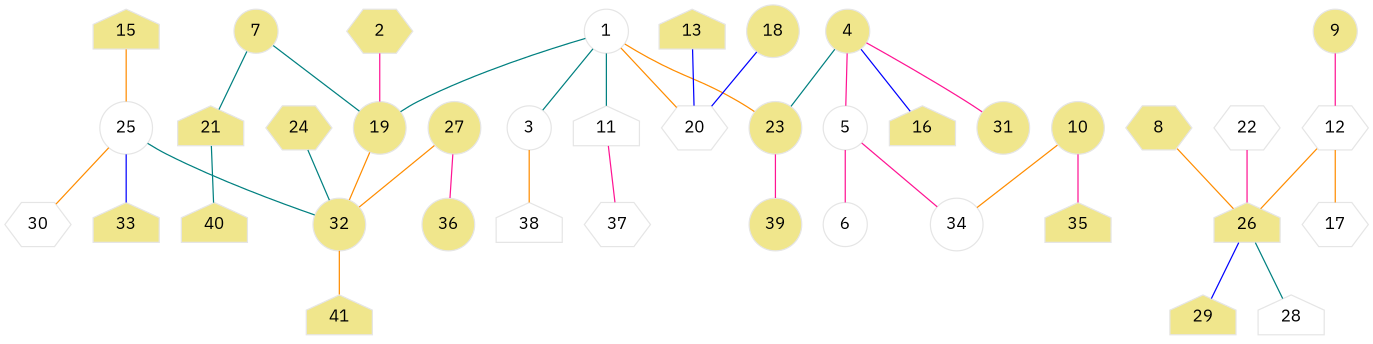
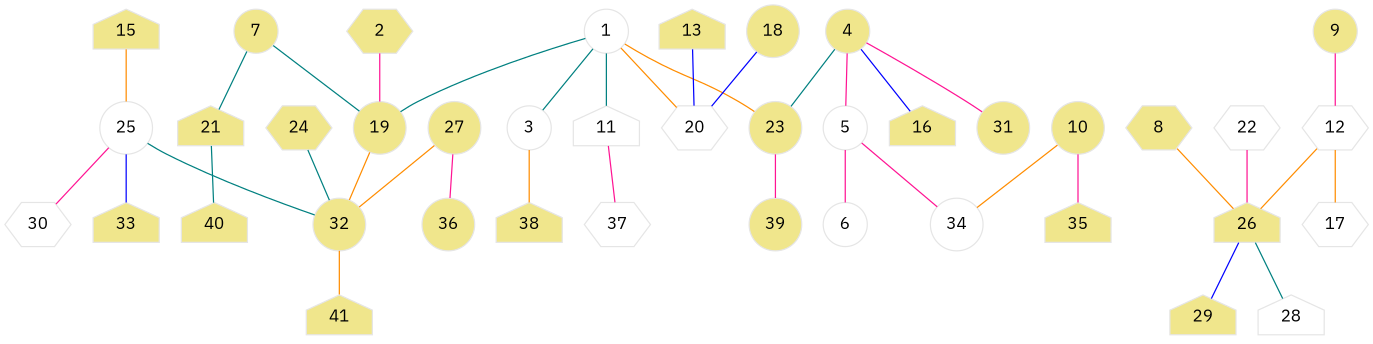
(82, 176) -> (82, 176)
(529, 225) -> (529, 225)
